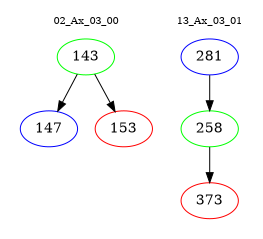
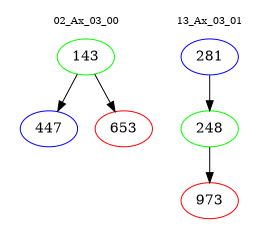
(49, 129) -> (49, 129)
(124, 129) -> (124, 129)
(210, 129) -> (210, 129)
(210, 201) -> (210, 201)
